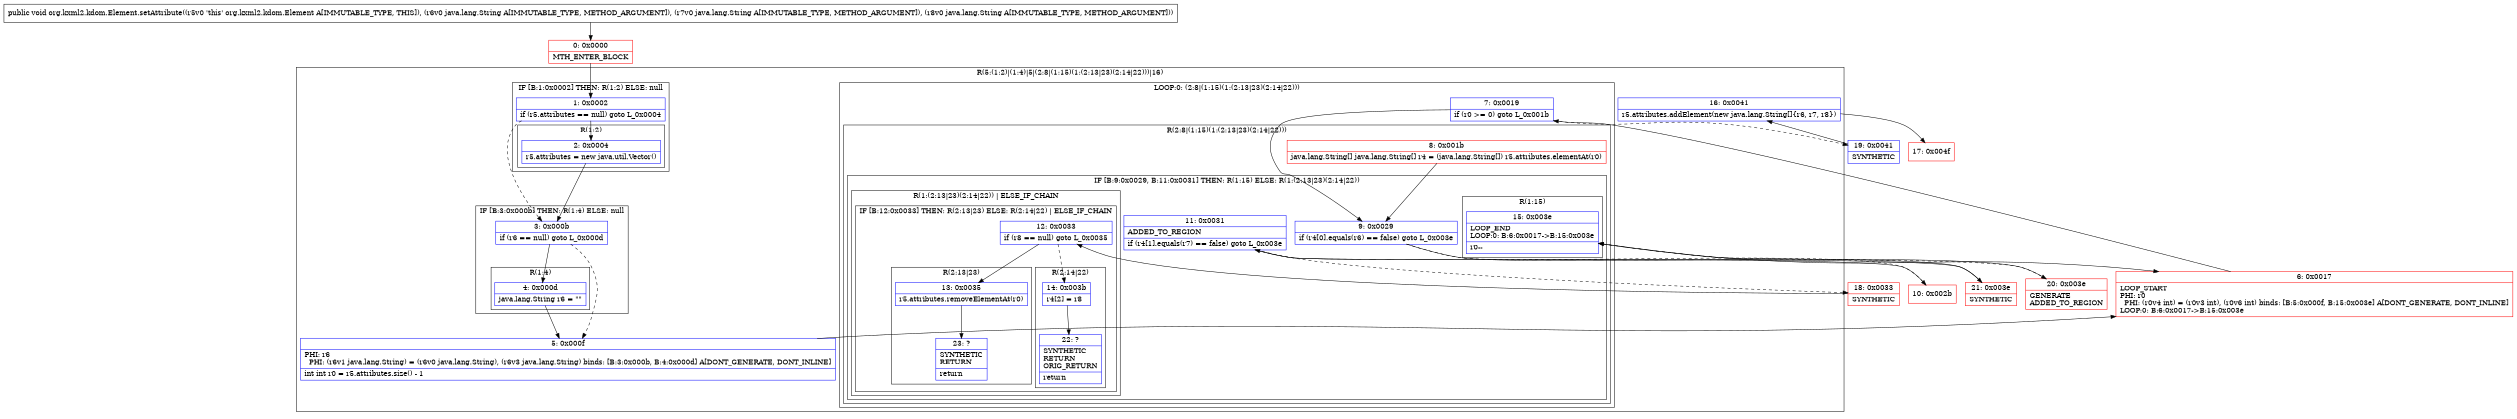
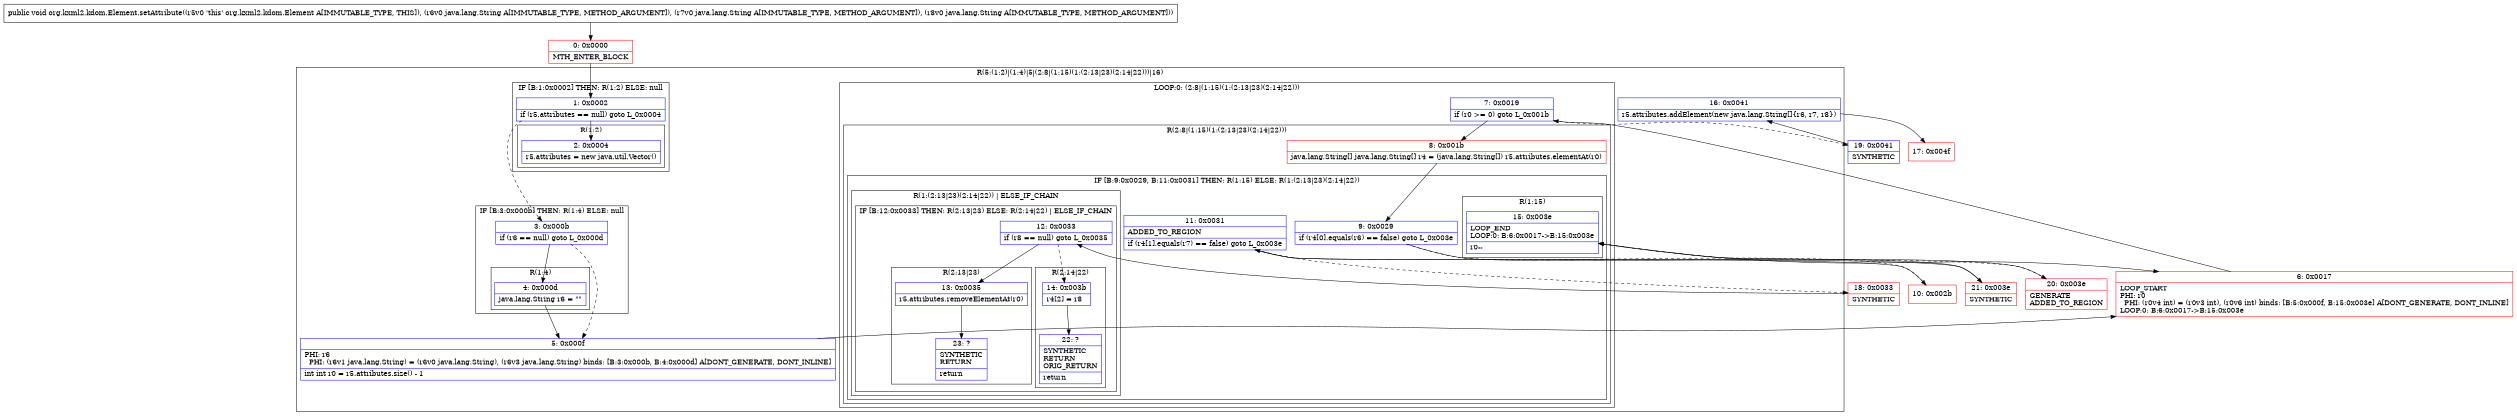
(1293, 120) -> (1476, 129)
(573, 190) -> none
